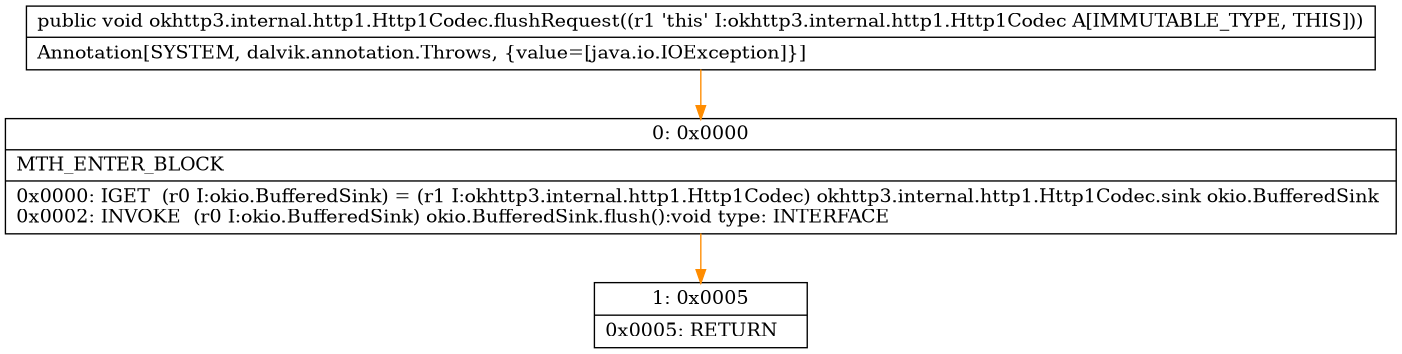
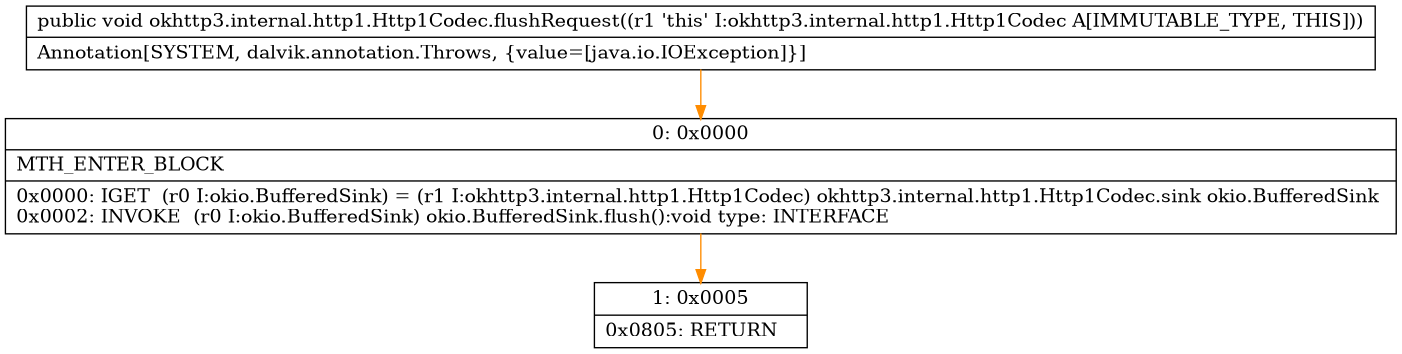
(701, 331) -> (701, 331)
